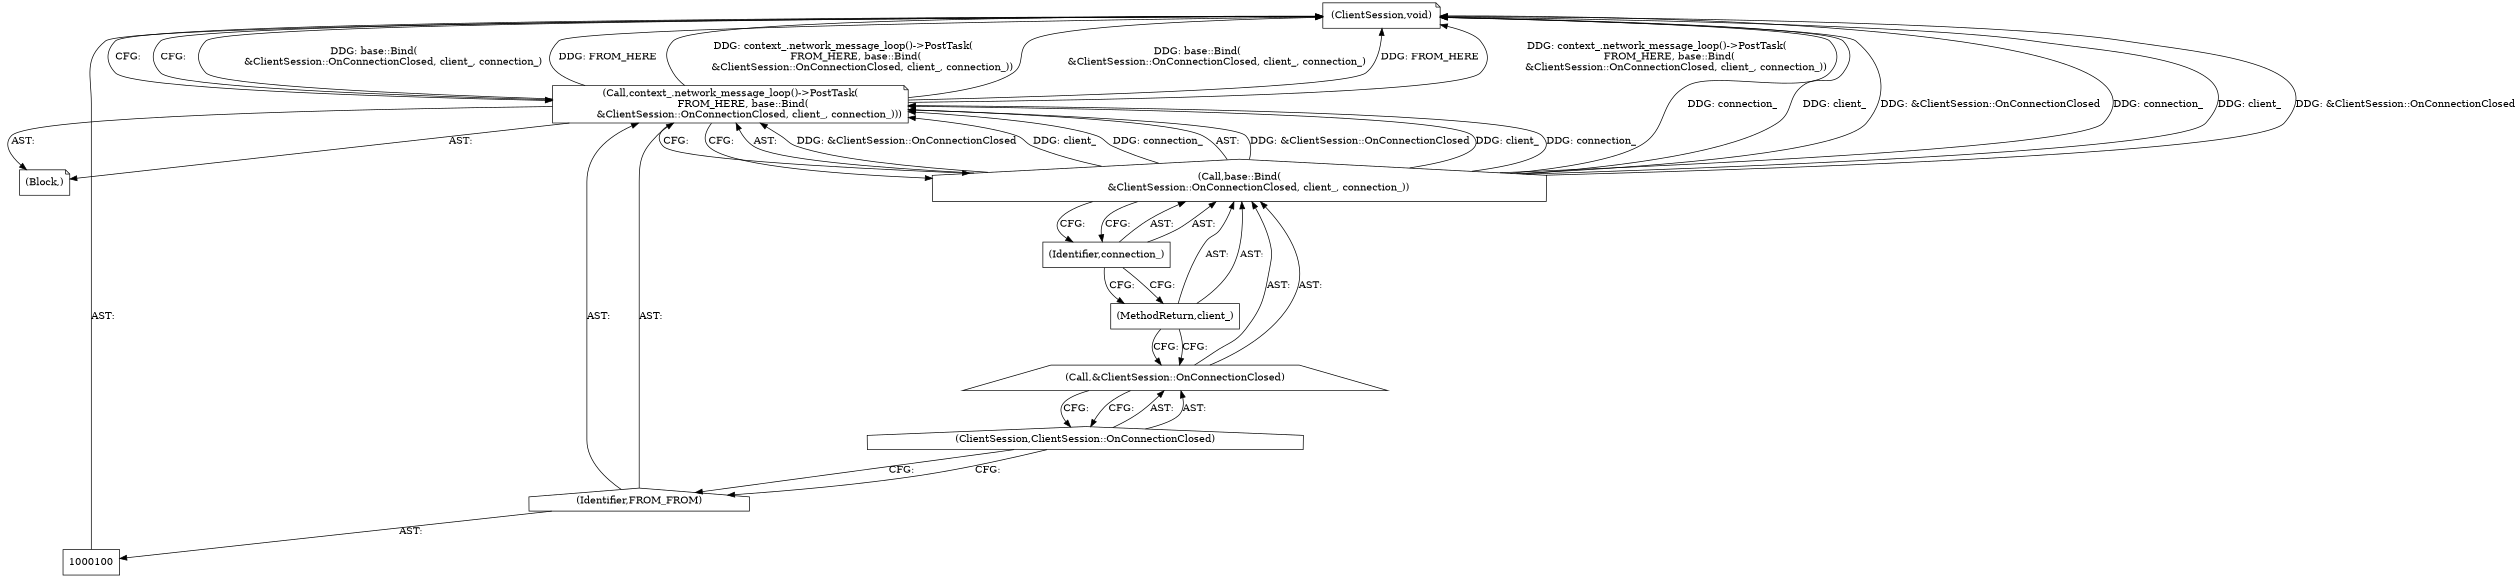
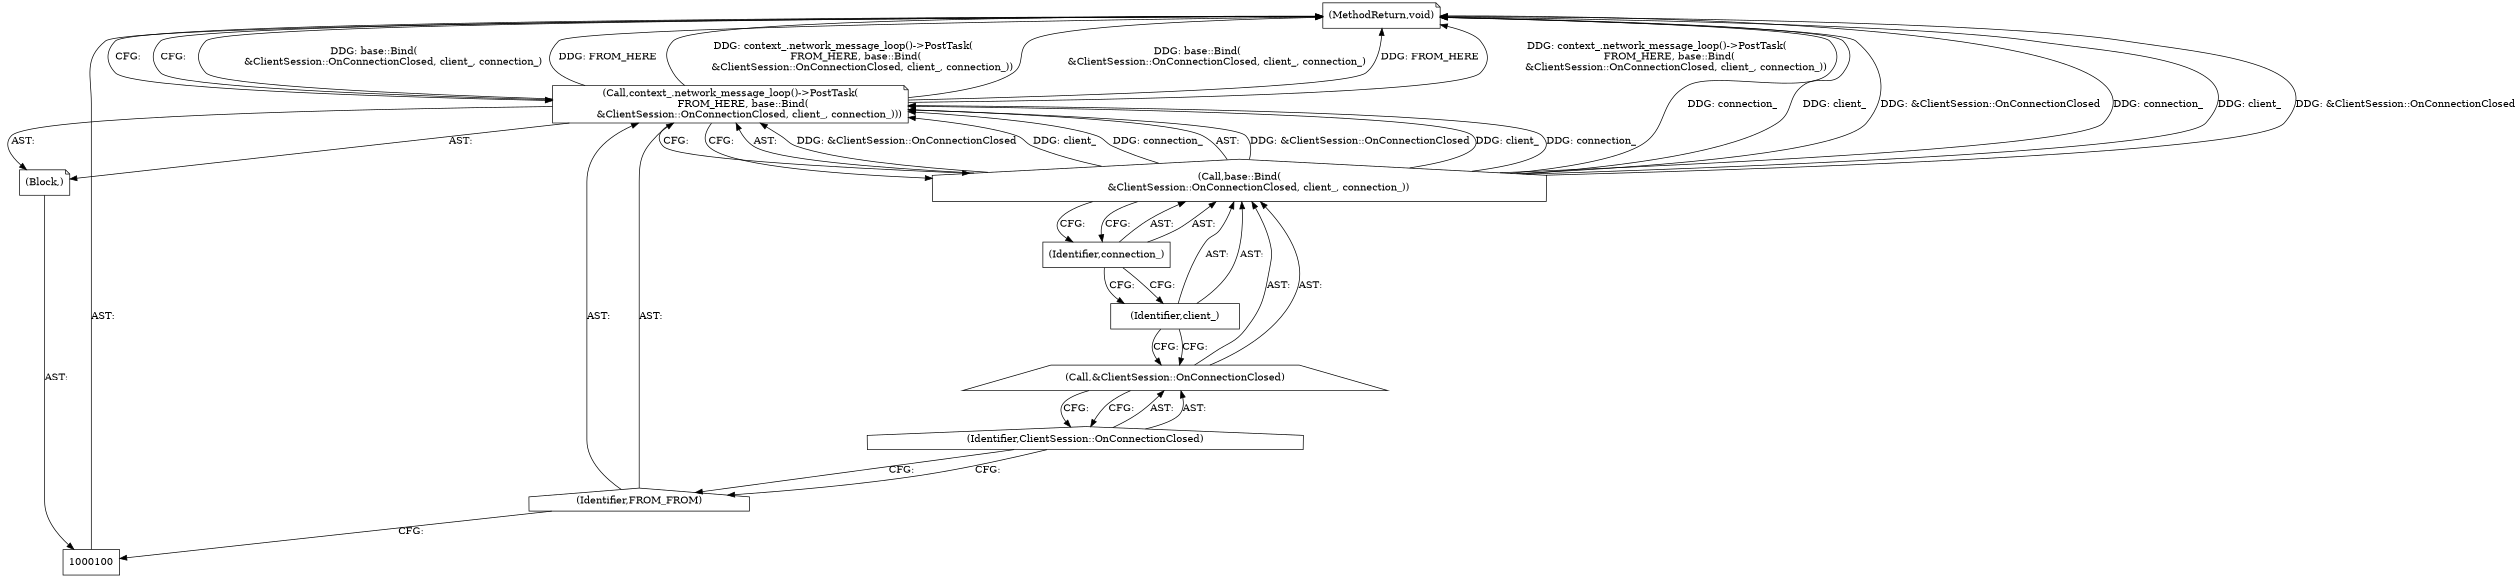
(1382, 16) -> (1382, 16)
(1175, 316) -> (1175, 316)
none -> (45, 374)
(1085, 439) -> (1085, 439)
(413, 532) -> (413, 532)
